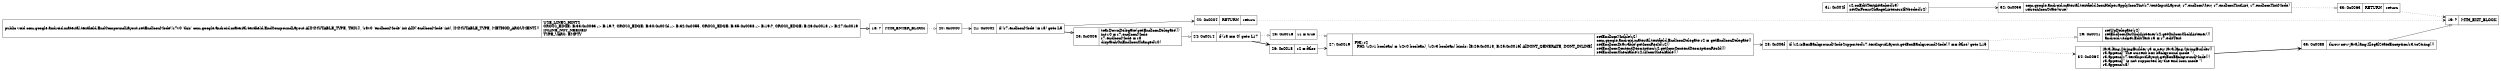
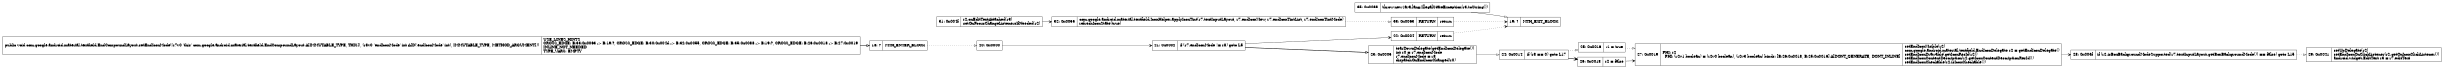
(2145, 57) -> none
